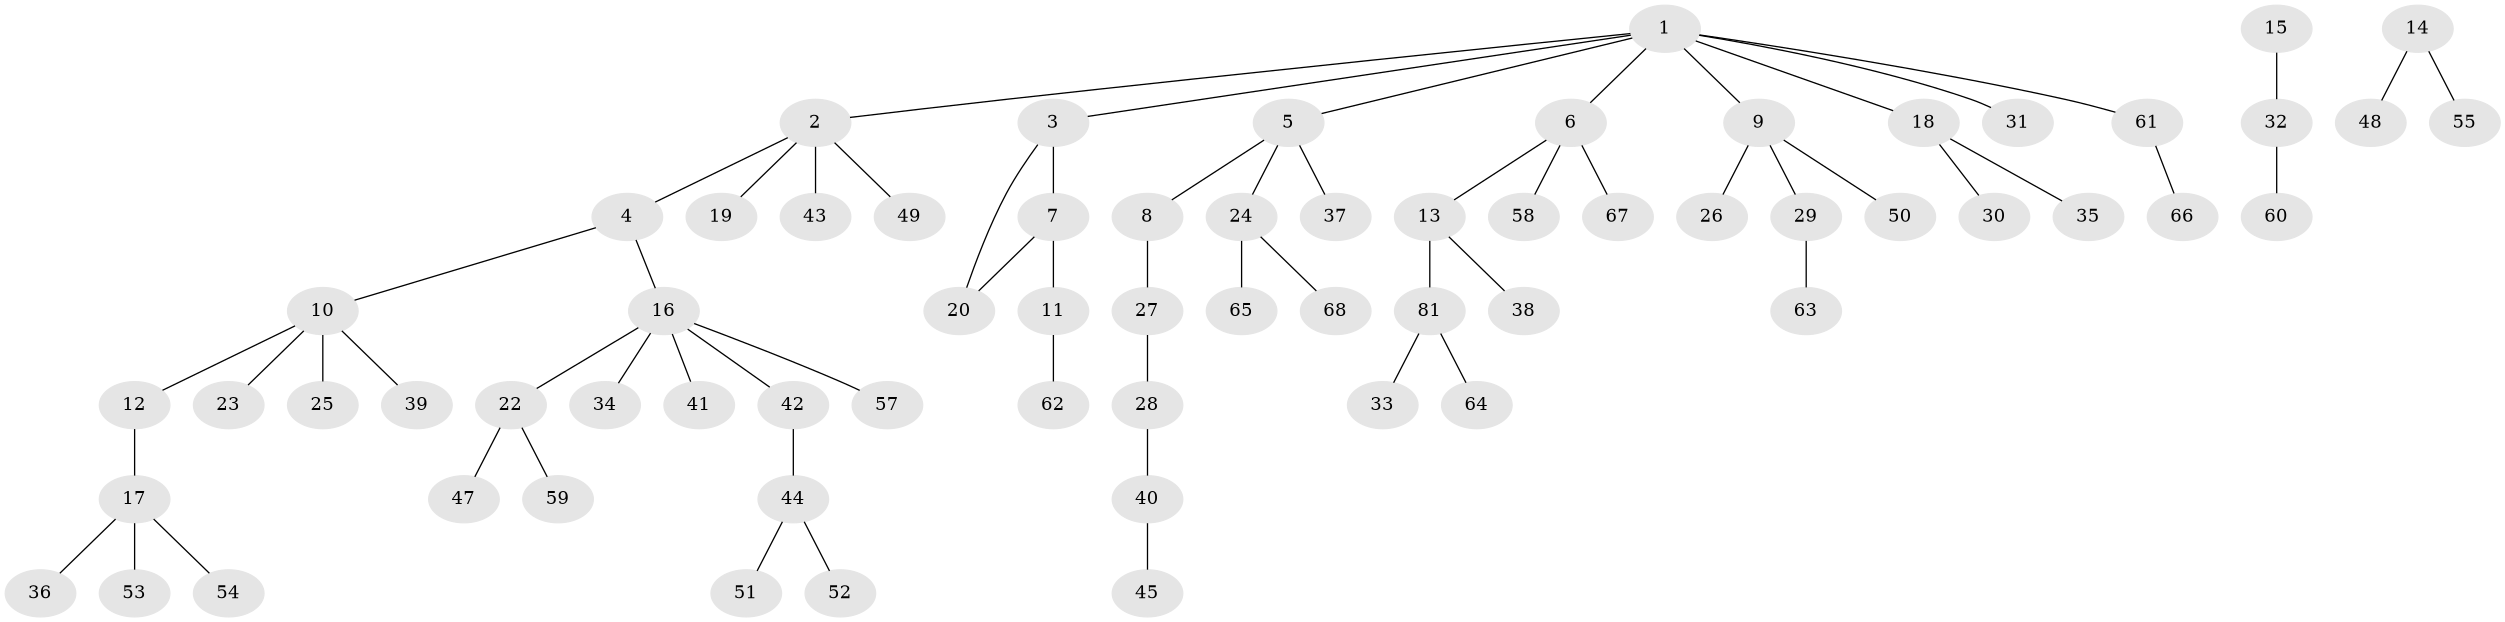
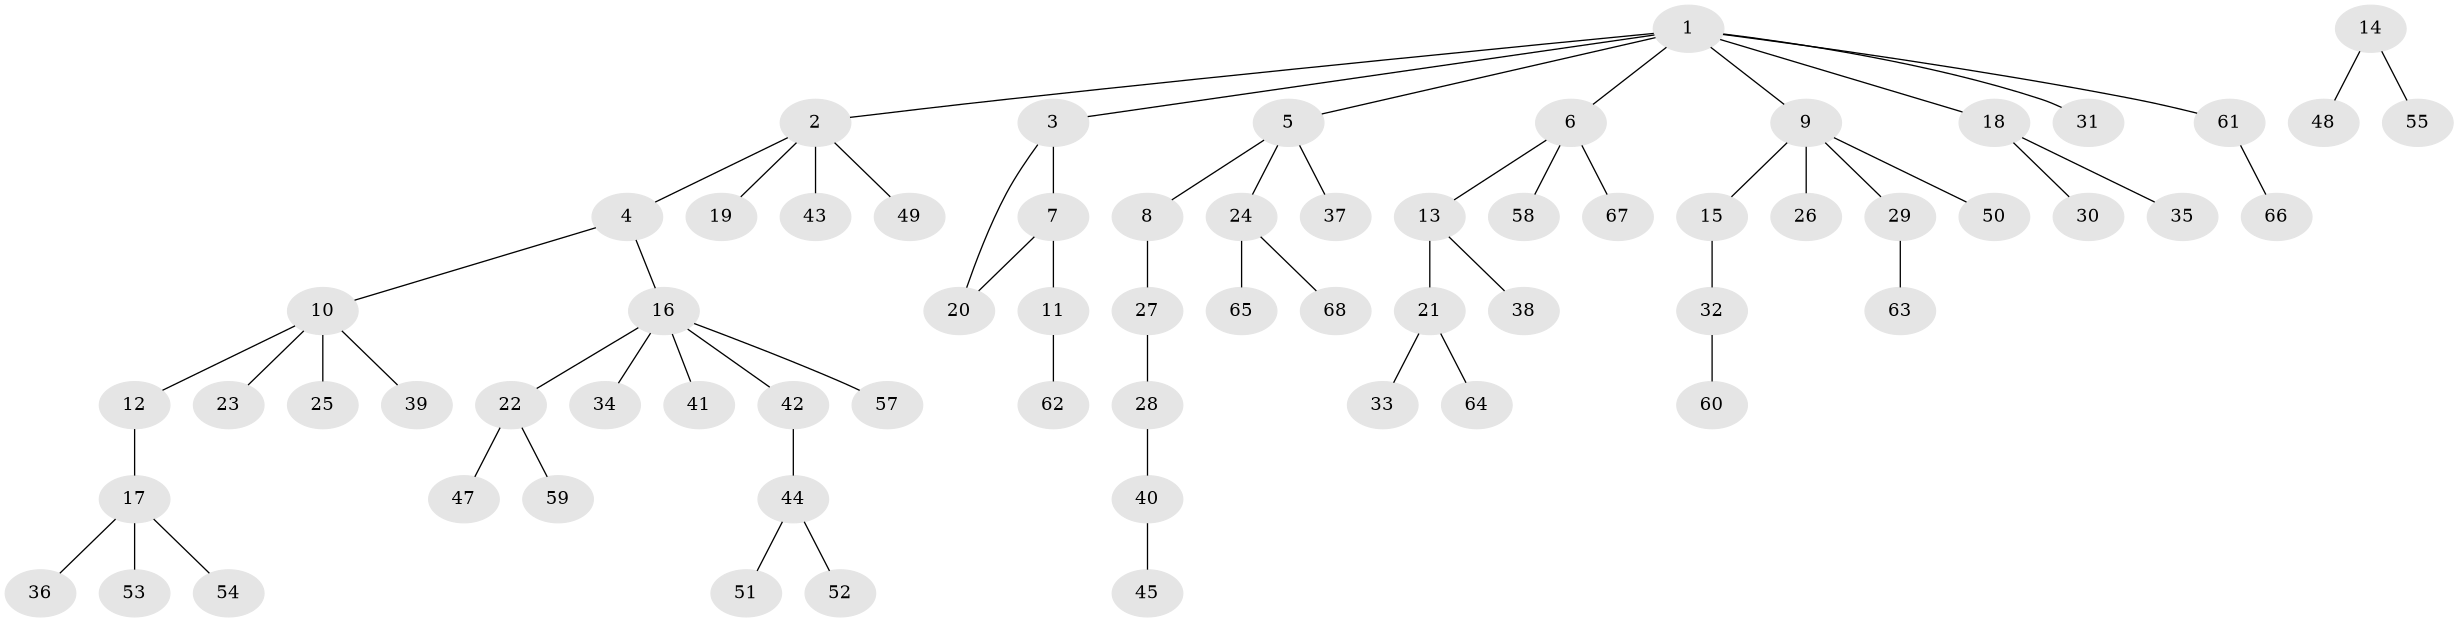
none -> (1759, 170)
(1430, 311) -> (1430, 311)
